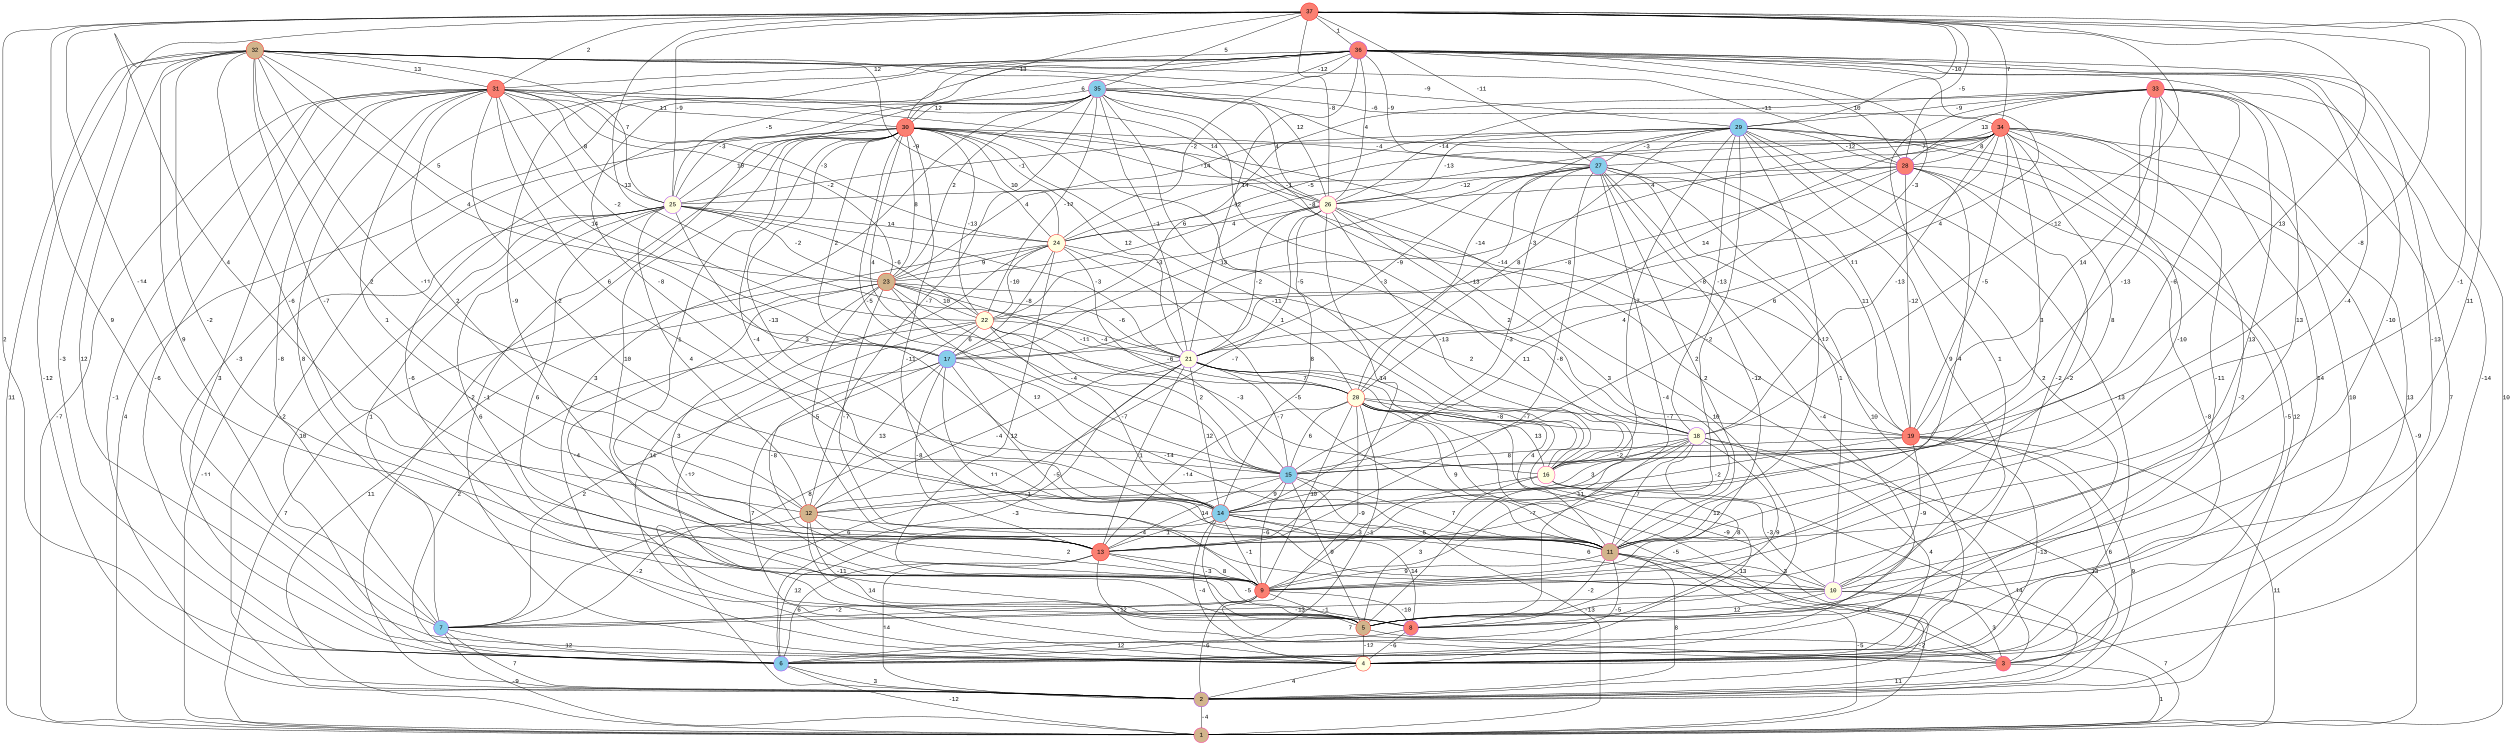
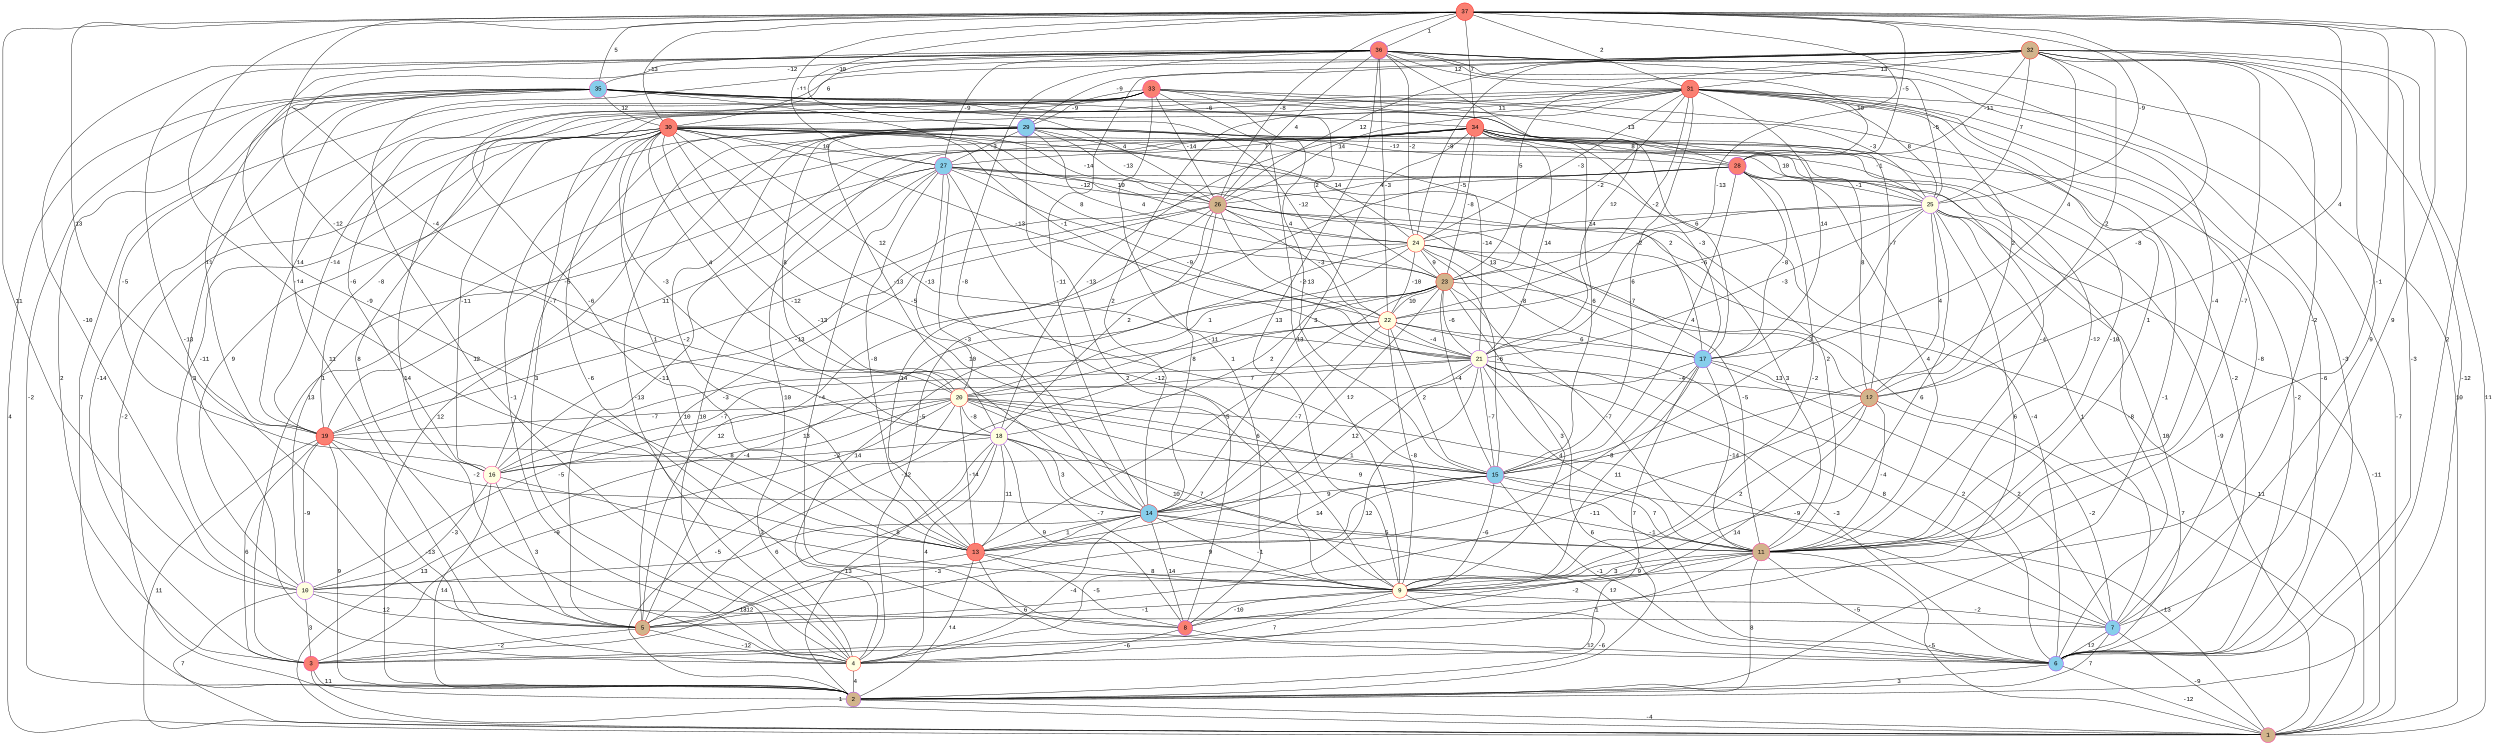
(1379, 147) -> (826, 147)
(1328, 205) -> (1218, 205)
(1940, 224) -> (436, 224)
(1048, 489) -> (1748, 640)
(1262, 591) -> (1400, 591)
